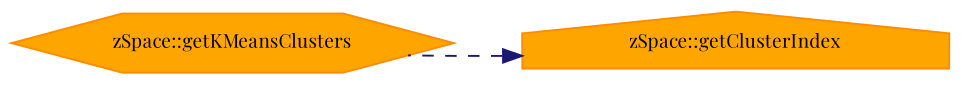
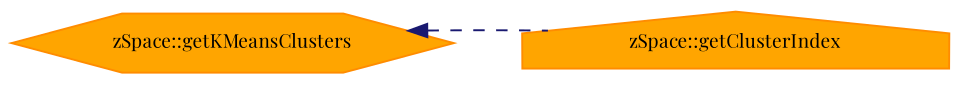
(455, 56) -> (488, 30)
